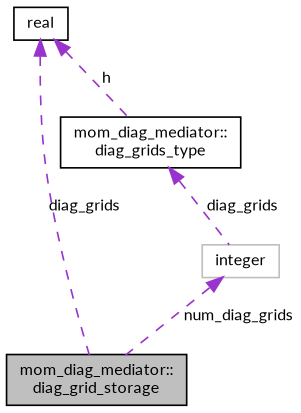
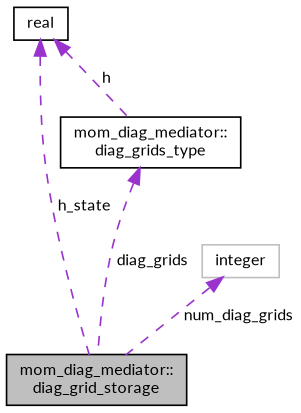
(83, 206) -> (83, 206)
(204, 213) -> (108, 268)
